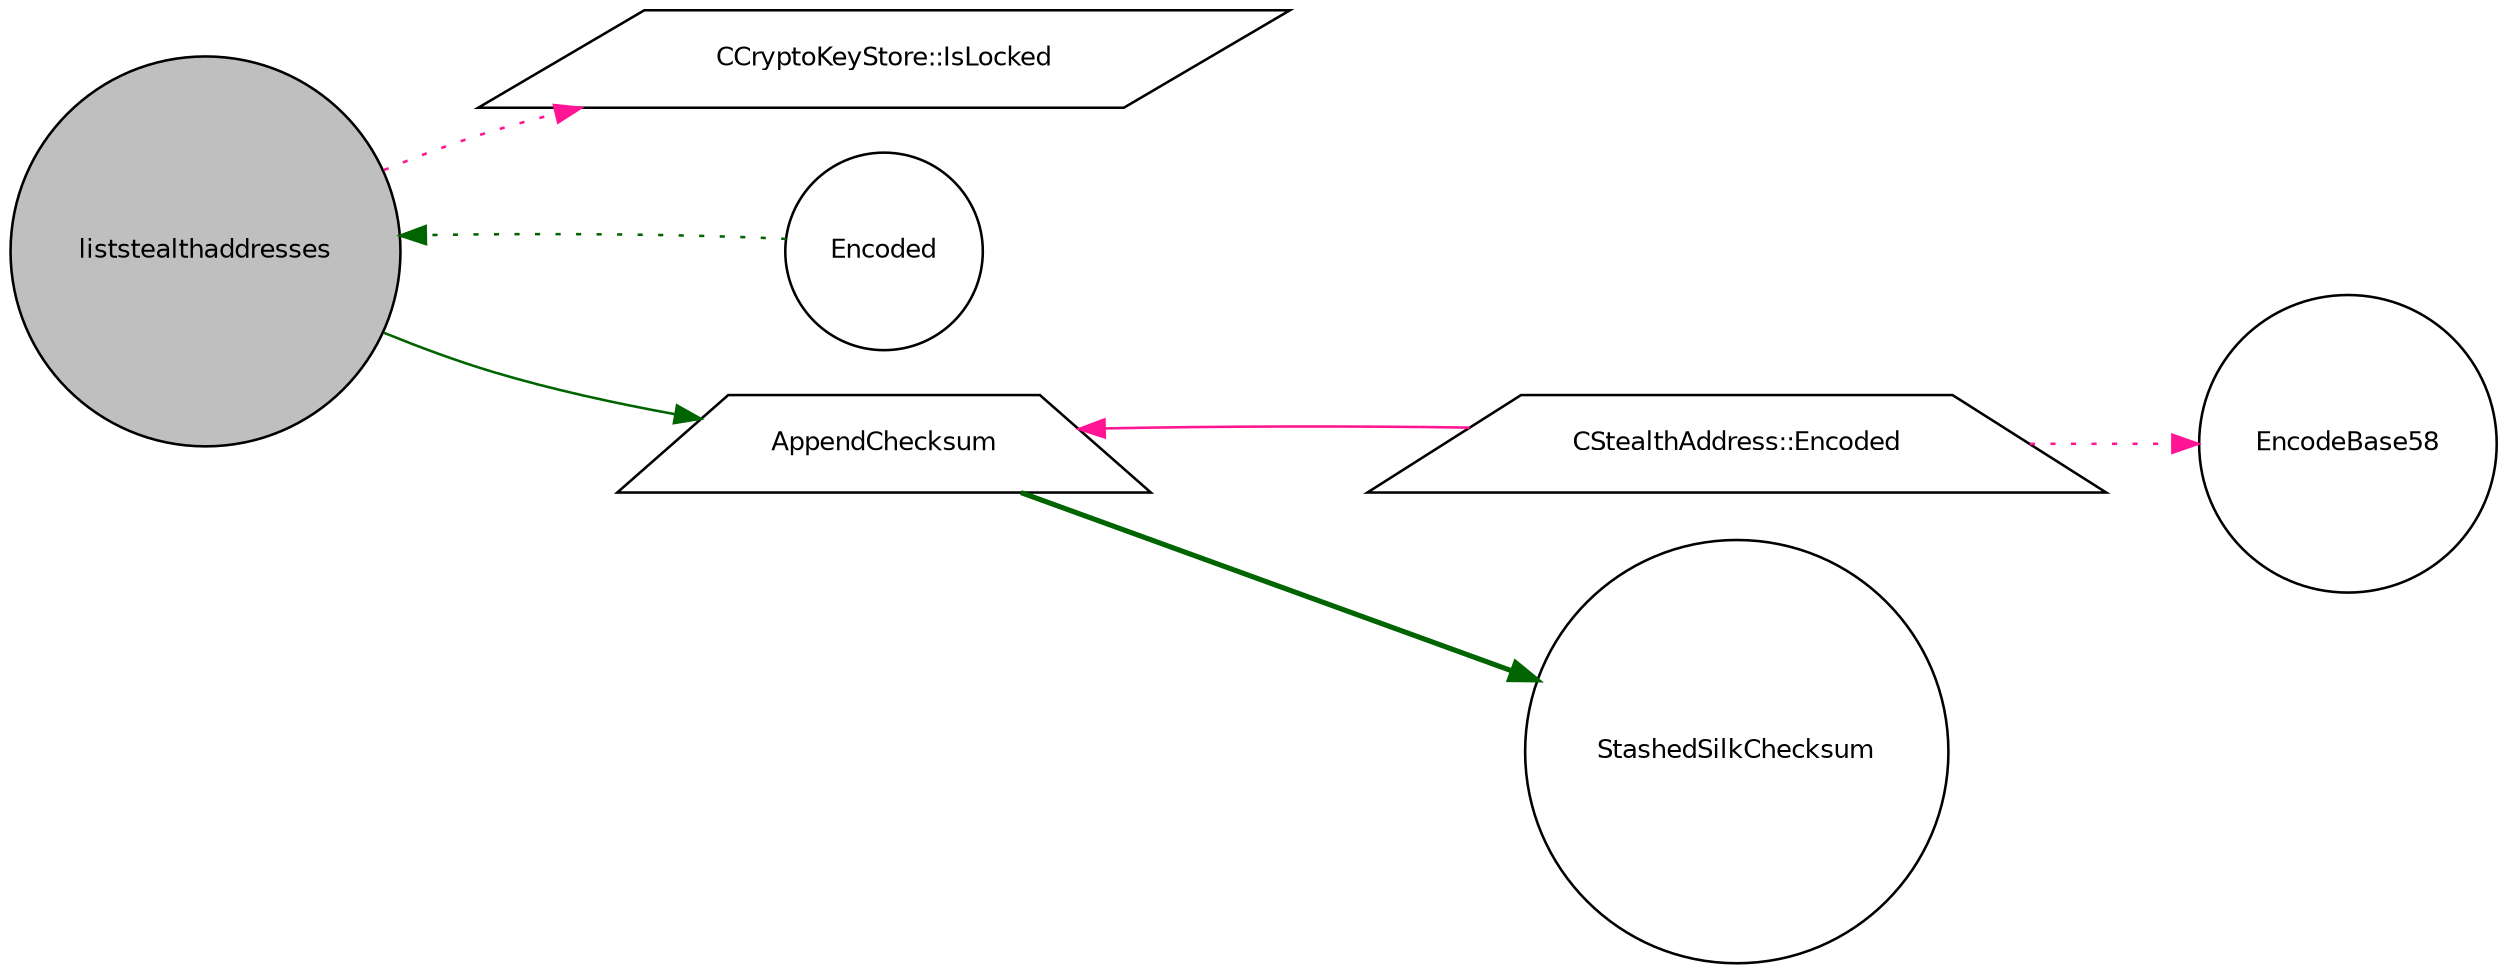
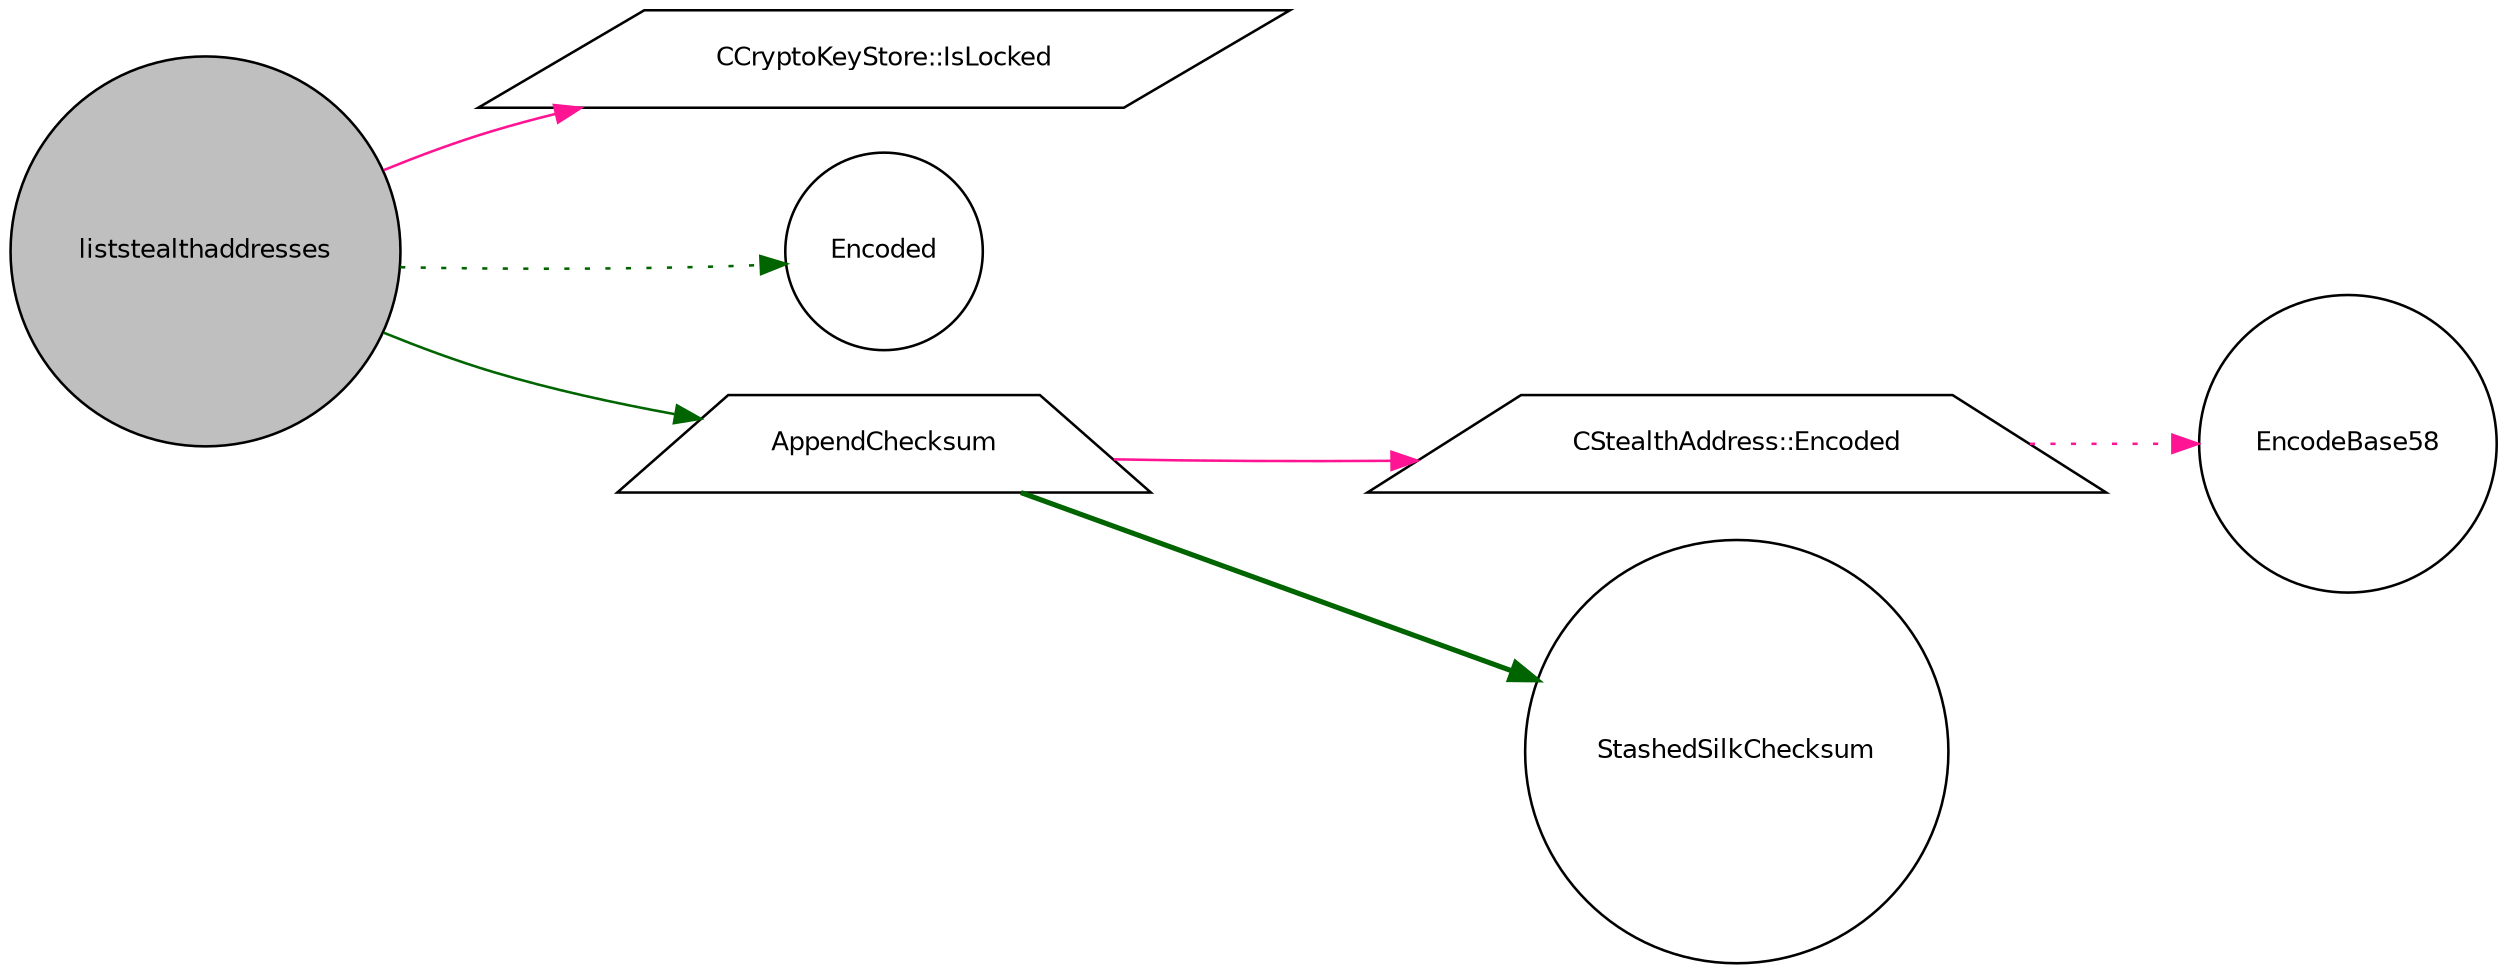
(469, 139) -> (469, 139)
(606, 234) -> (580, 269)
(1287, 427) -> (1252, 461)
